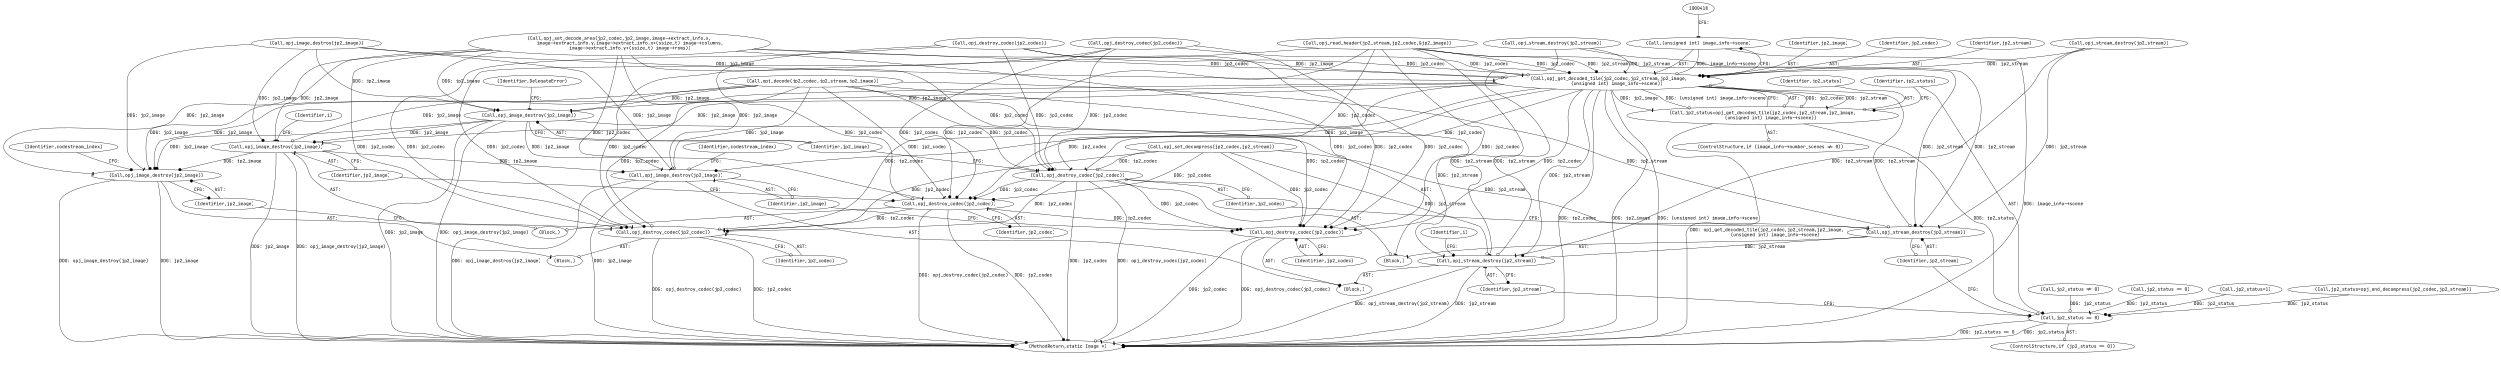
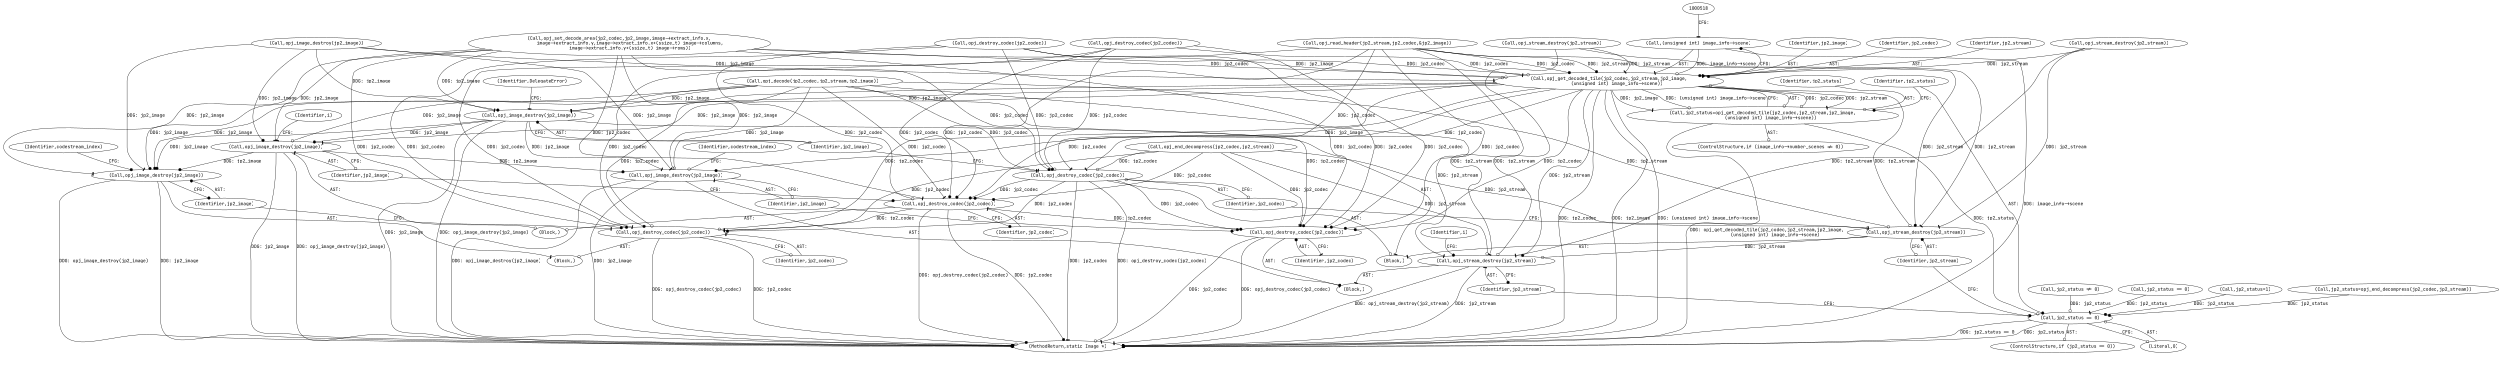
(1698, 9) -> (1698, 9)
(1211, 147) -> (1211, 147)
none -> (2163, 347)
